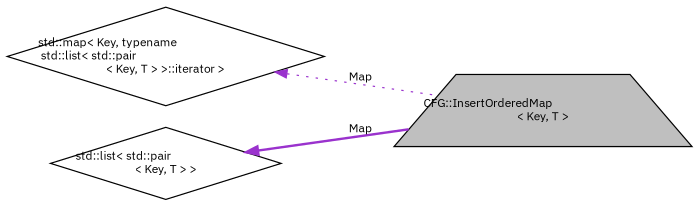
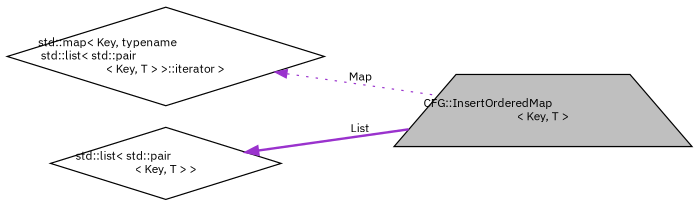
(359, 129) -> (359, 129)
